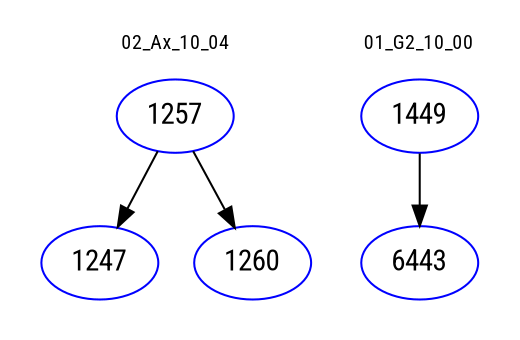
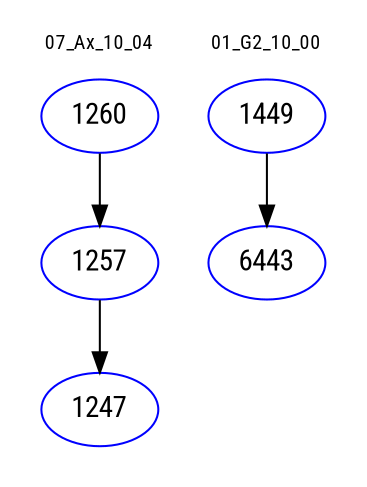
(176, 44) -> (100, 44)
(209, 180) -> (100, 179)
